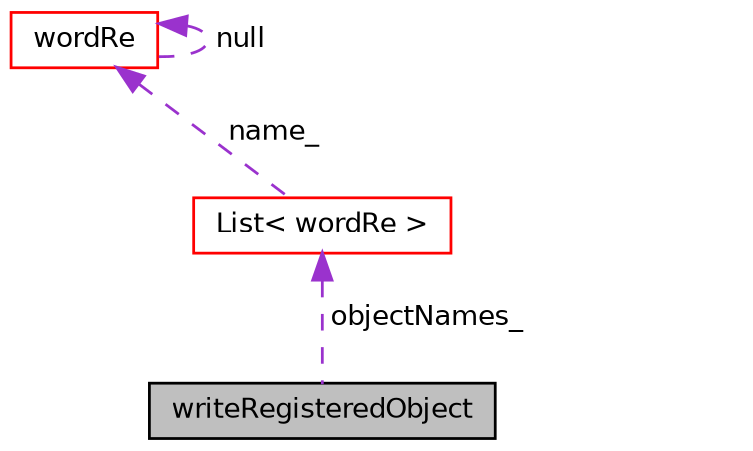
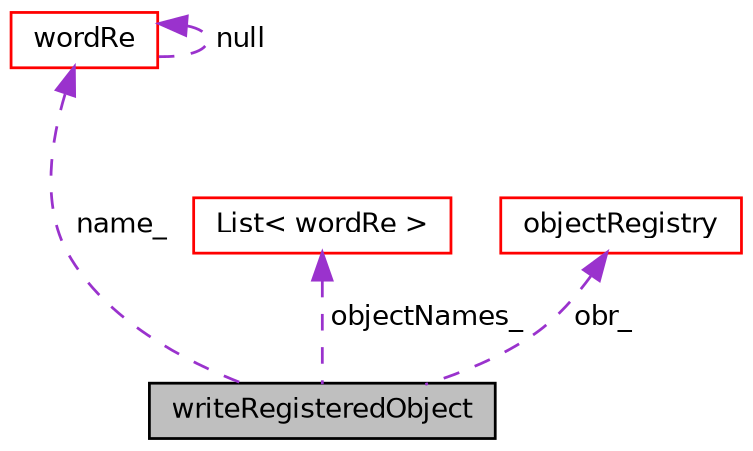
(215, 142) -> (85, 278)
none -> (621, 225)
